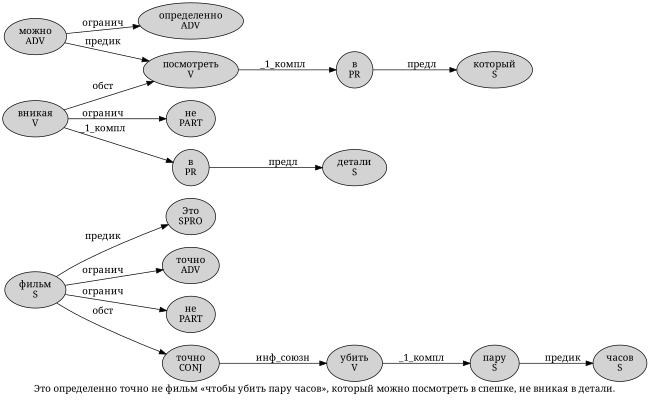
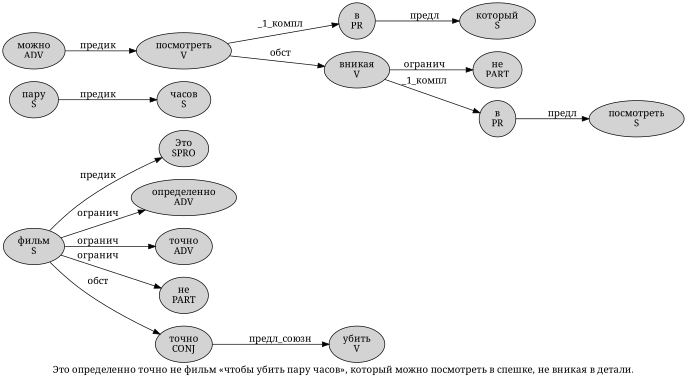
(100, 30) -> (100, 225)
(106, 97) -> (274, 61)
(355, 168) -> (637, 119)
(283, 358) -> (280, 339)
(423, 363) -> none
